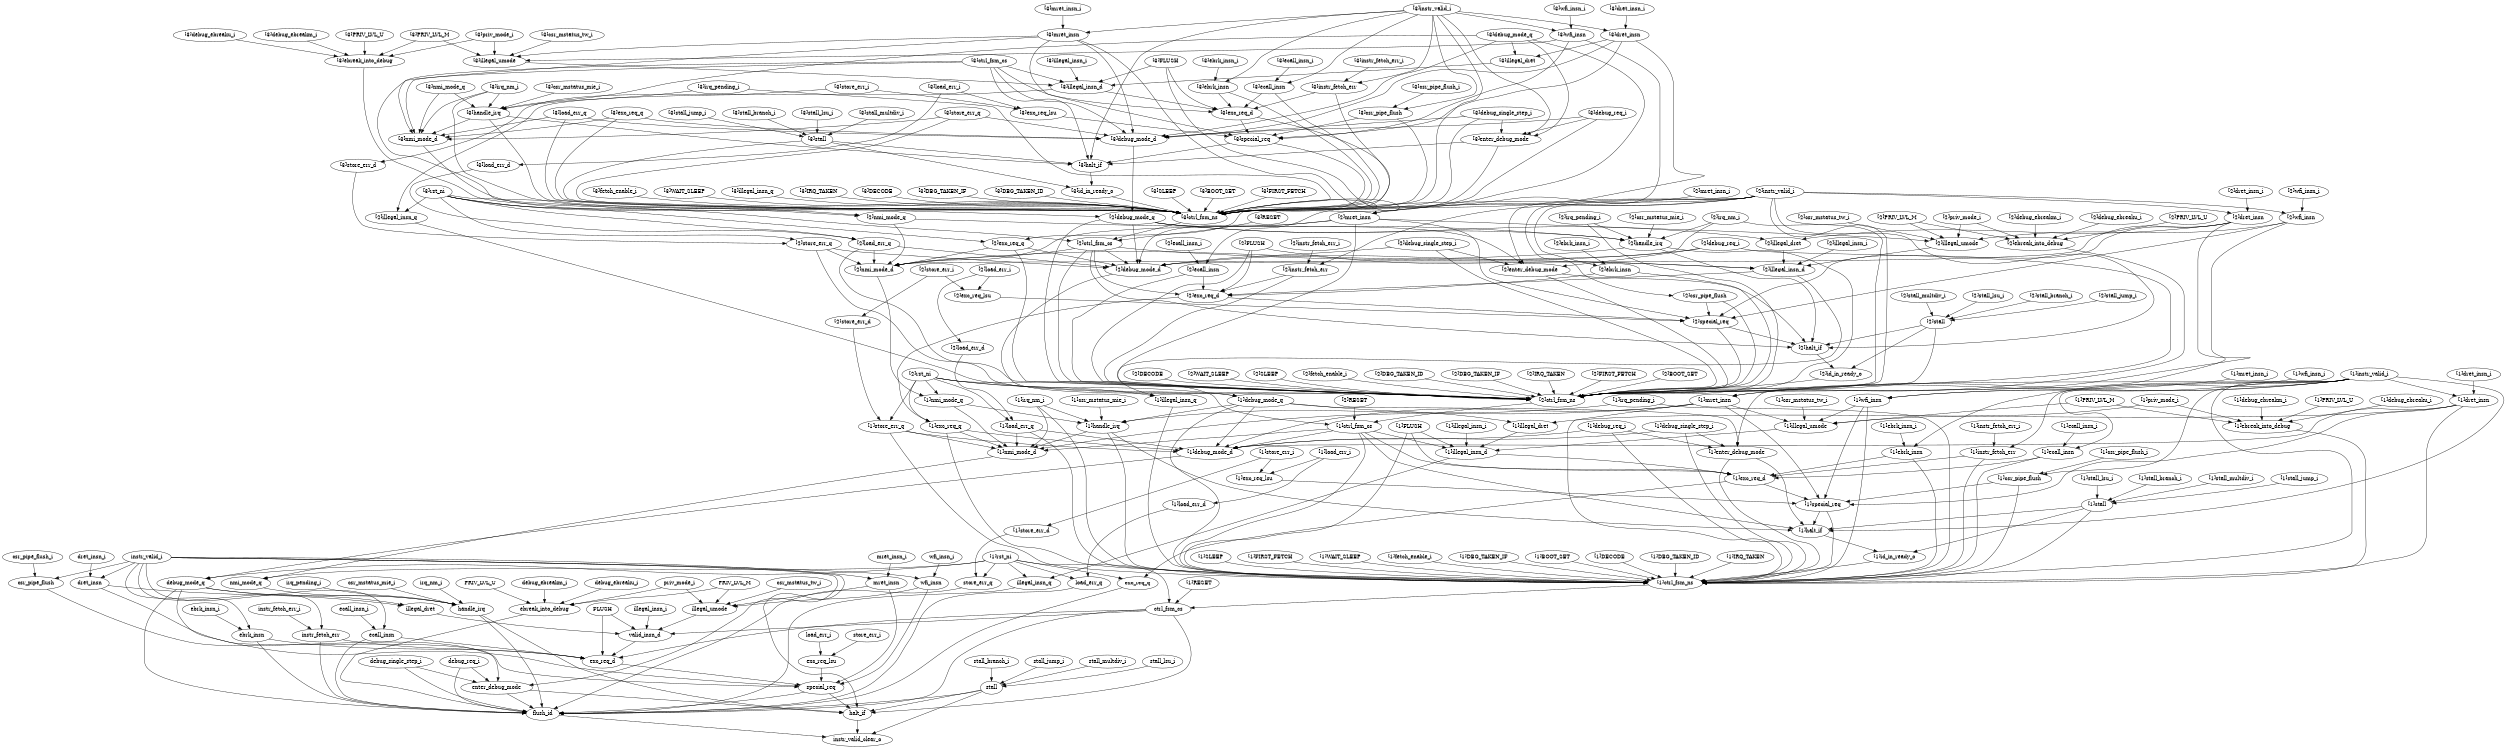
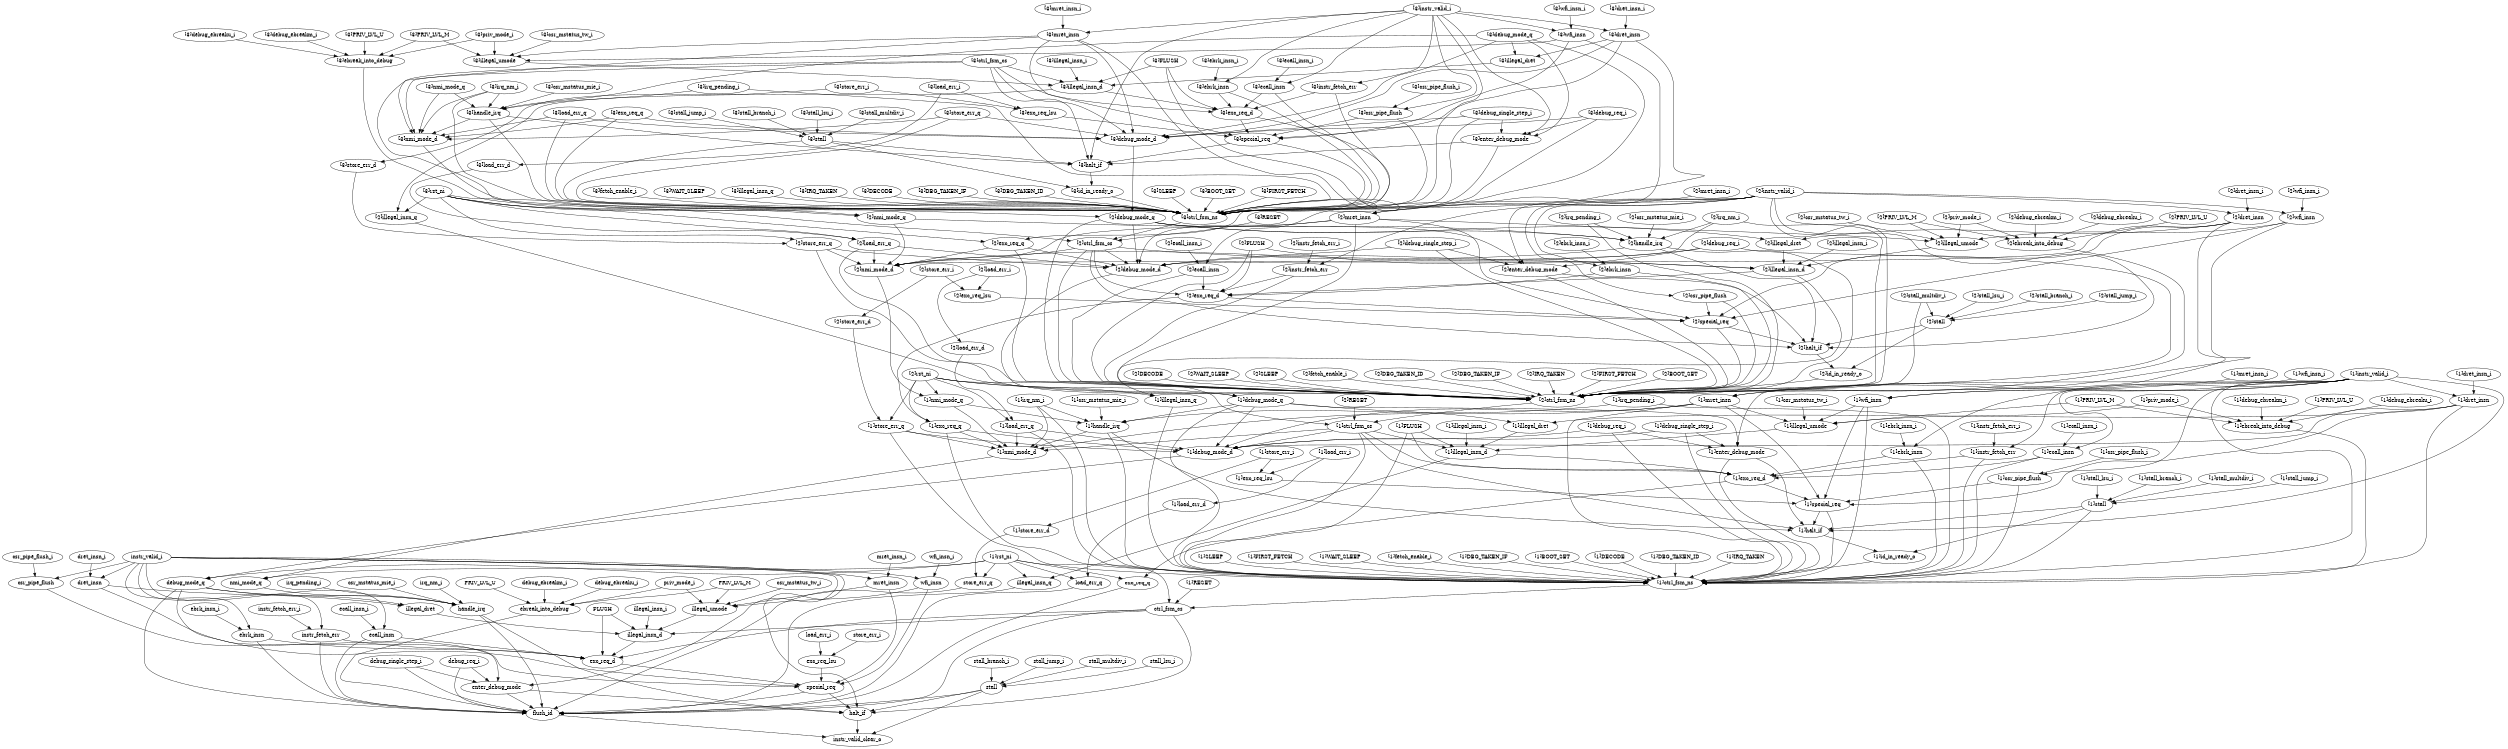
(1379, 61) -> none
(1778, 390) -> (1784, 390)
(645, 635) -> (645, 635)
